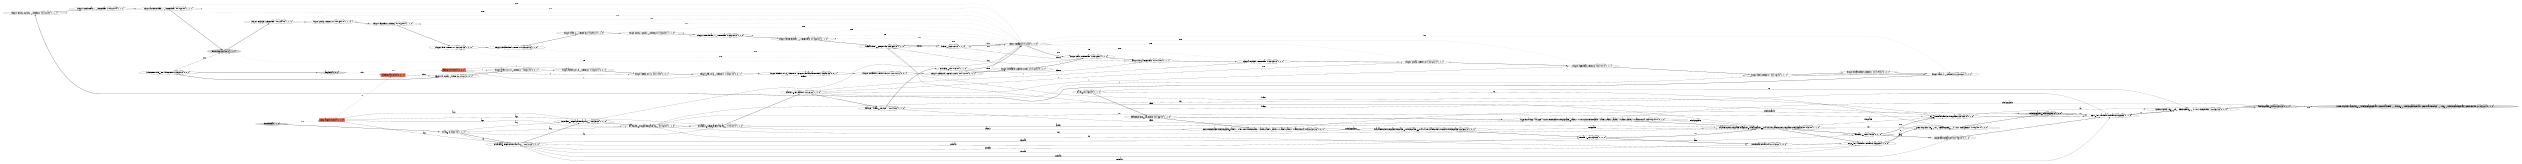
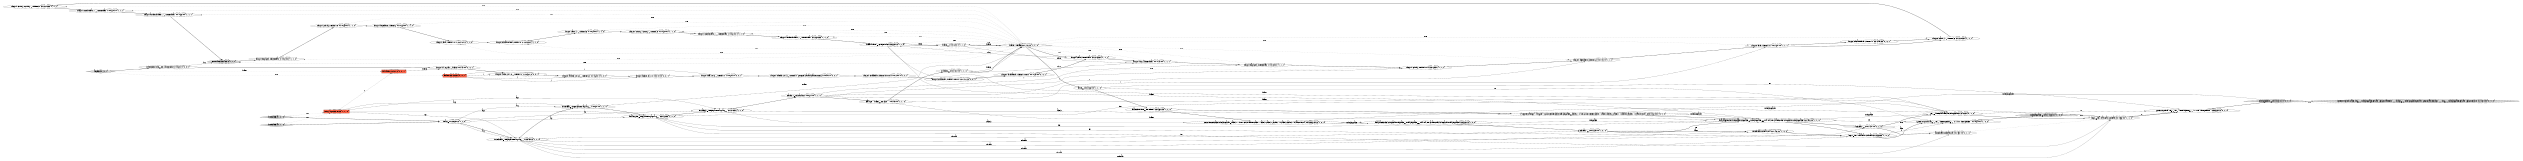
(1055, 67) -> (1051, 69)
(257, 73) -> (129, 70)
none -> (276, 117)
(2031, 127) -> (2032, 126)
